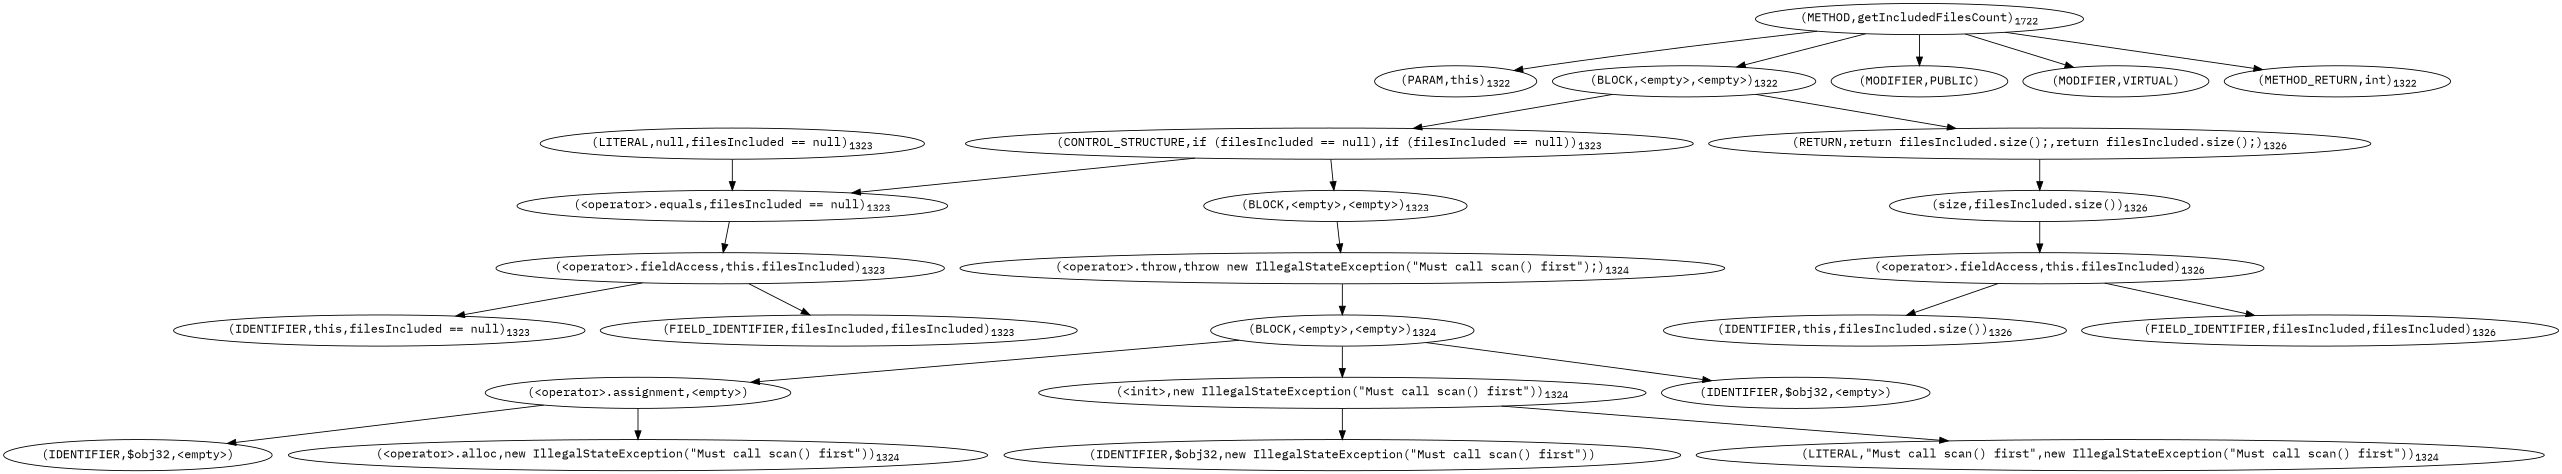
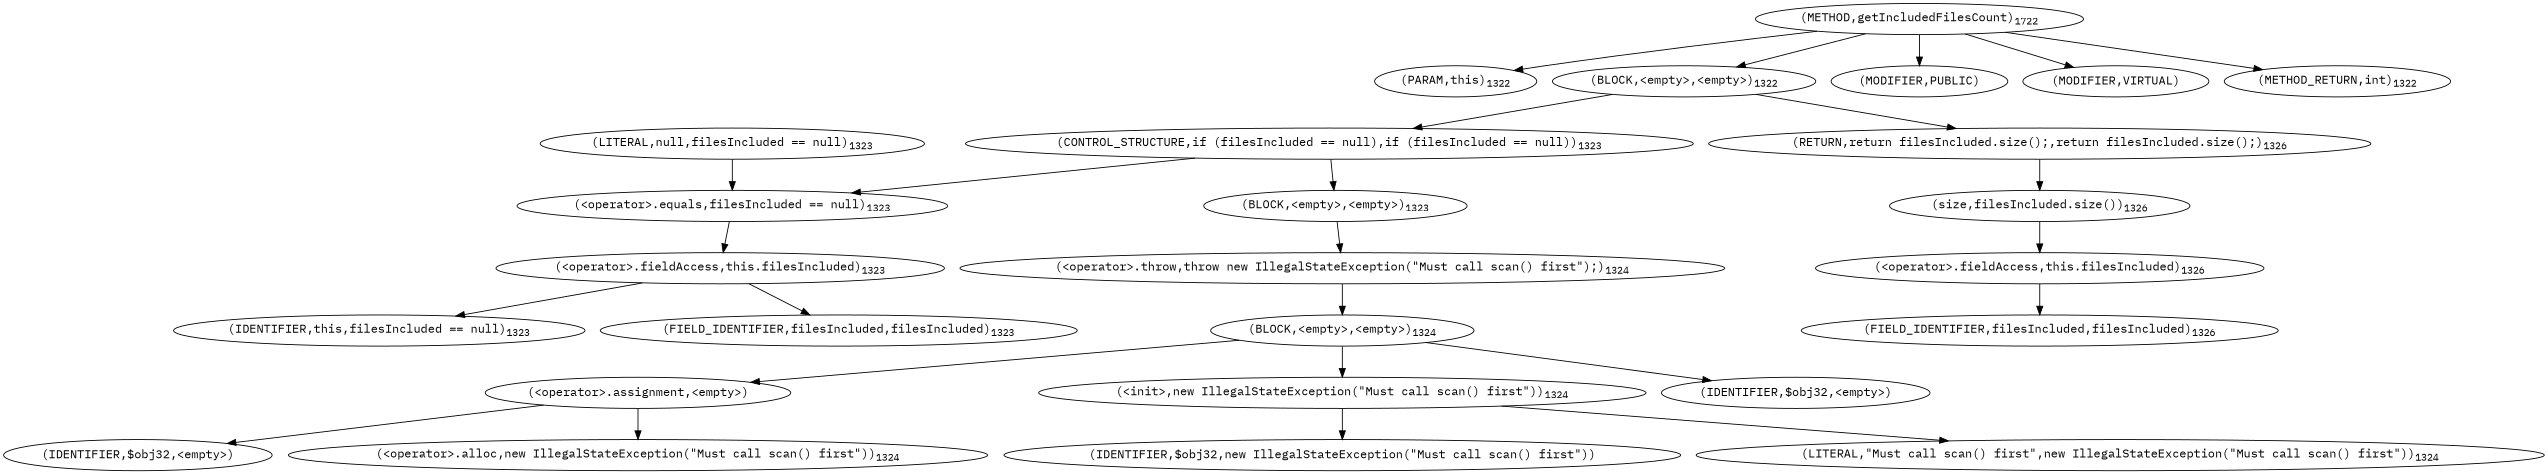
(1865, 331) -> none
